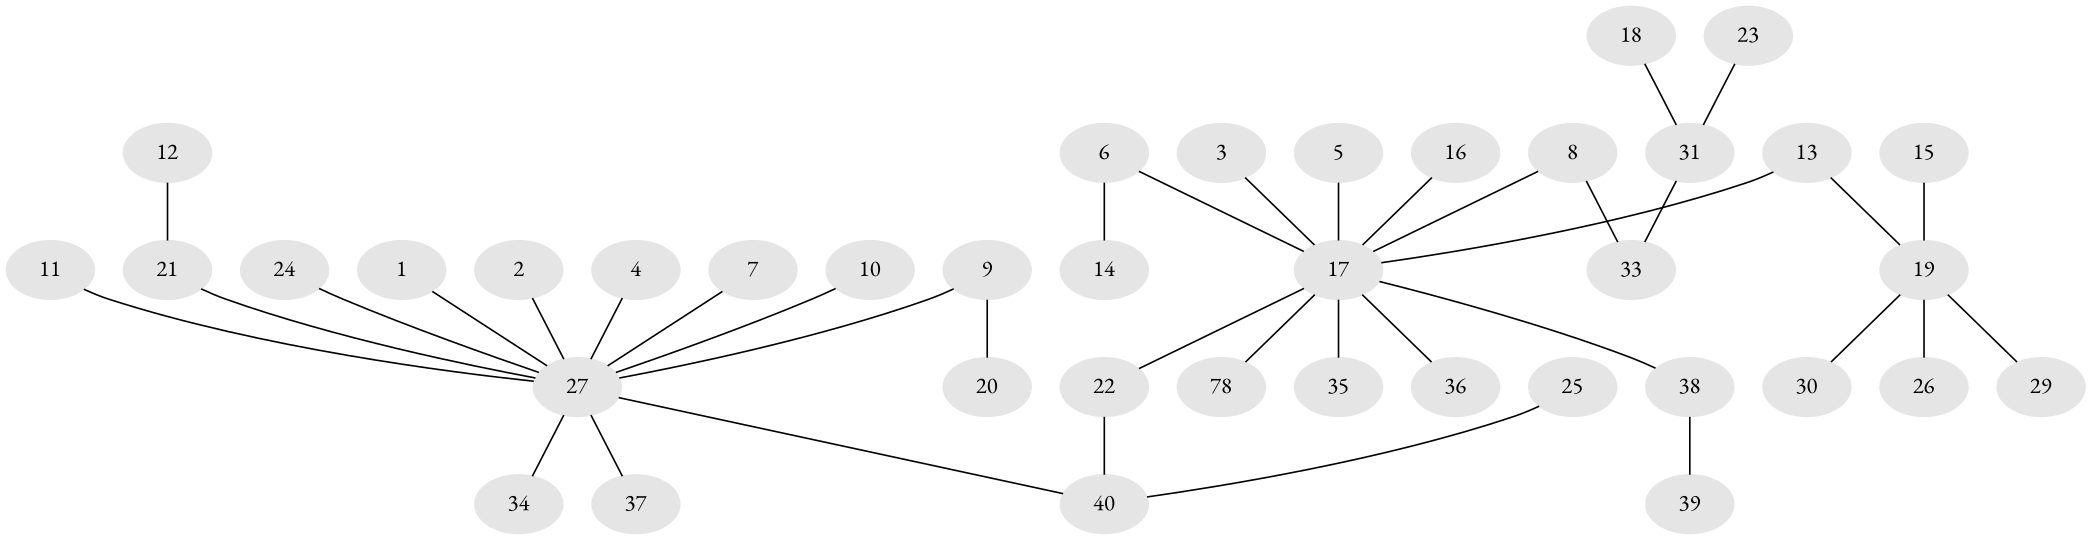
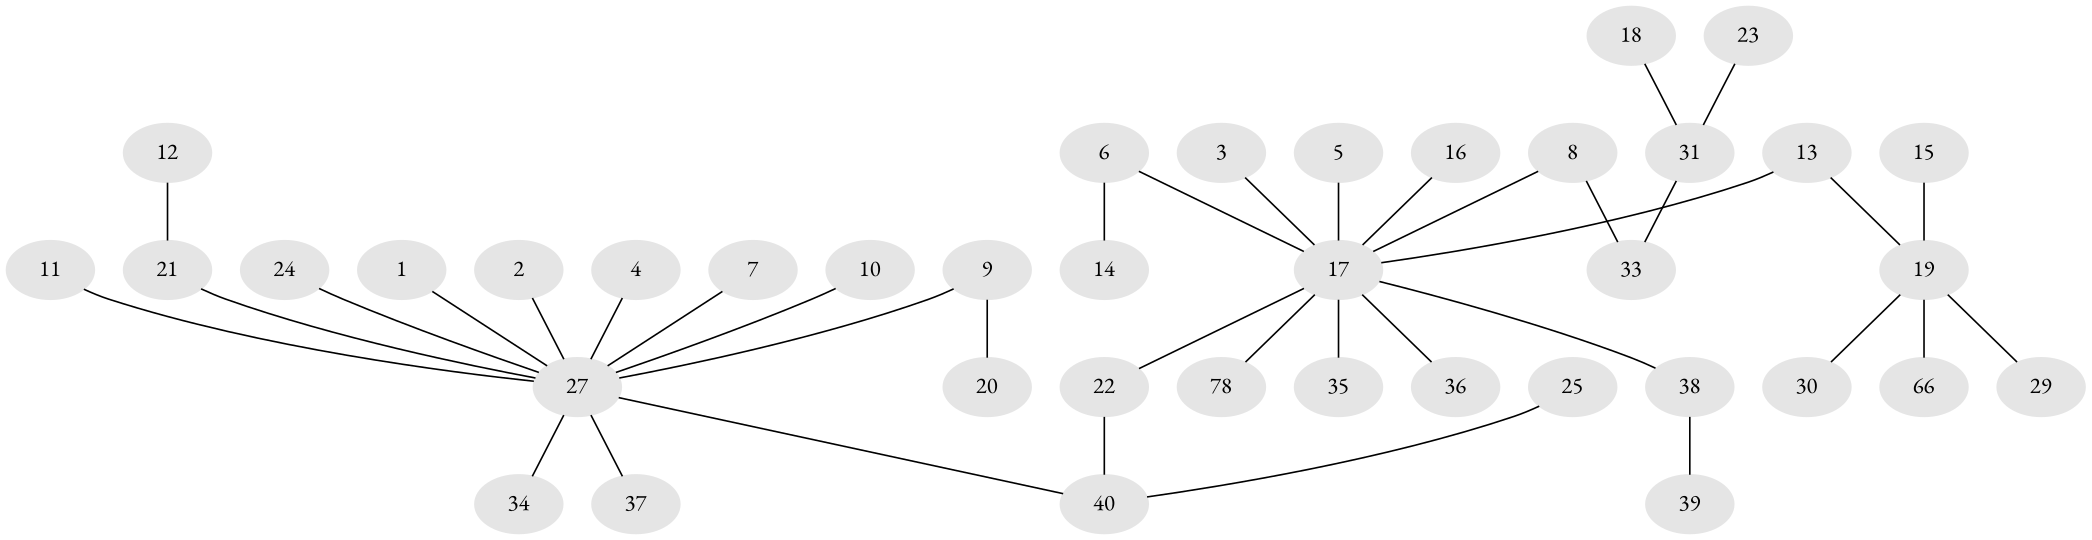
(1924, 387) -> (1924, 387)
